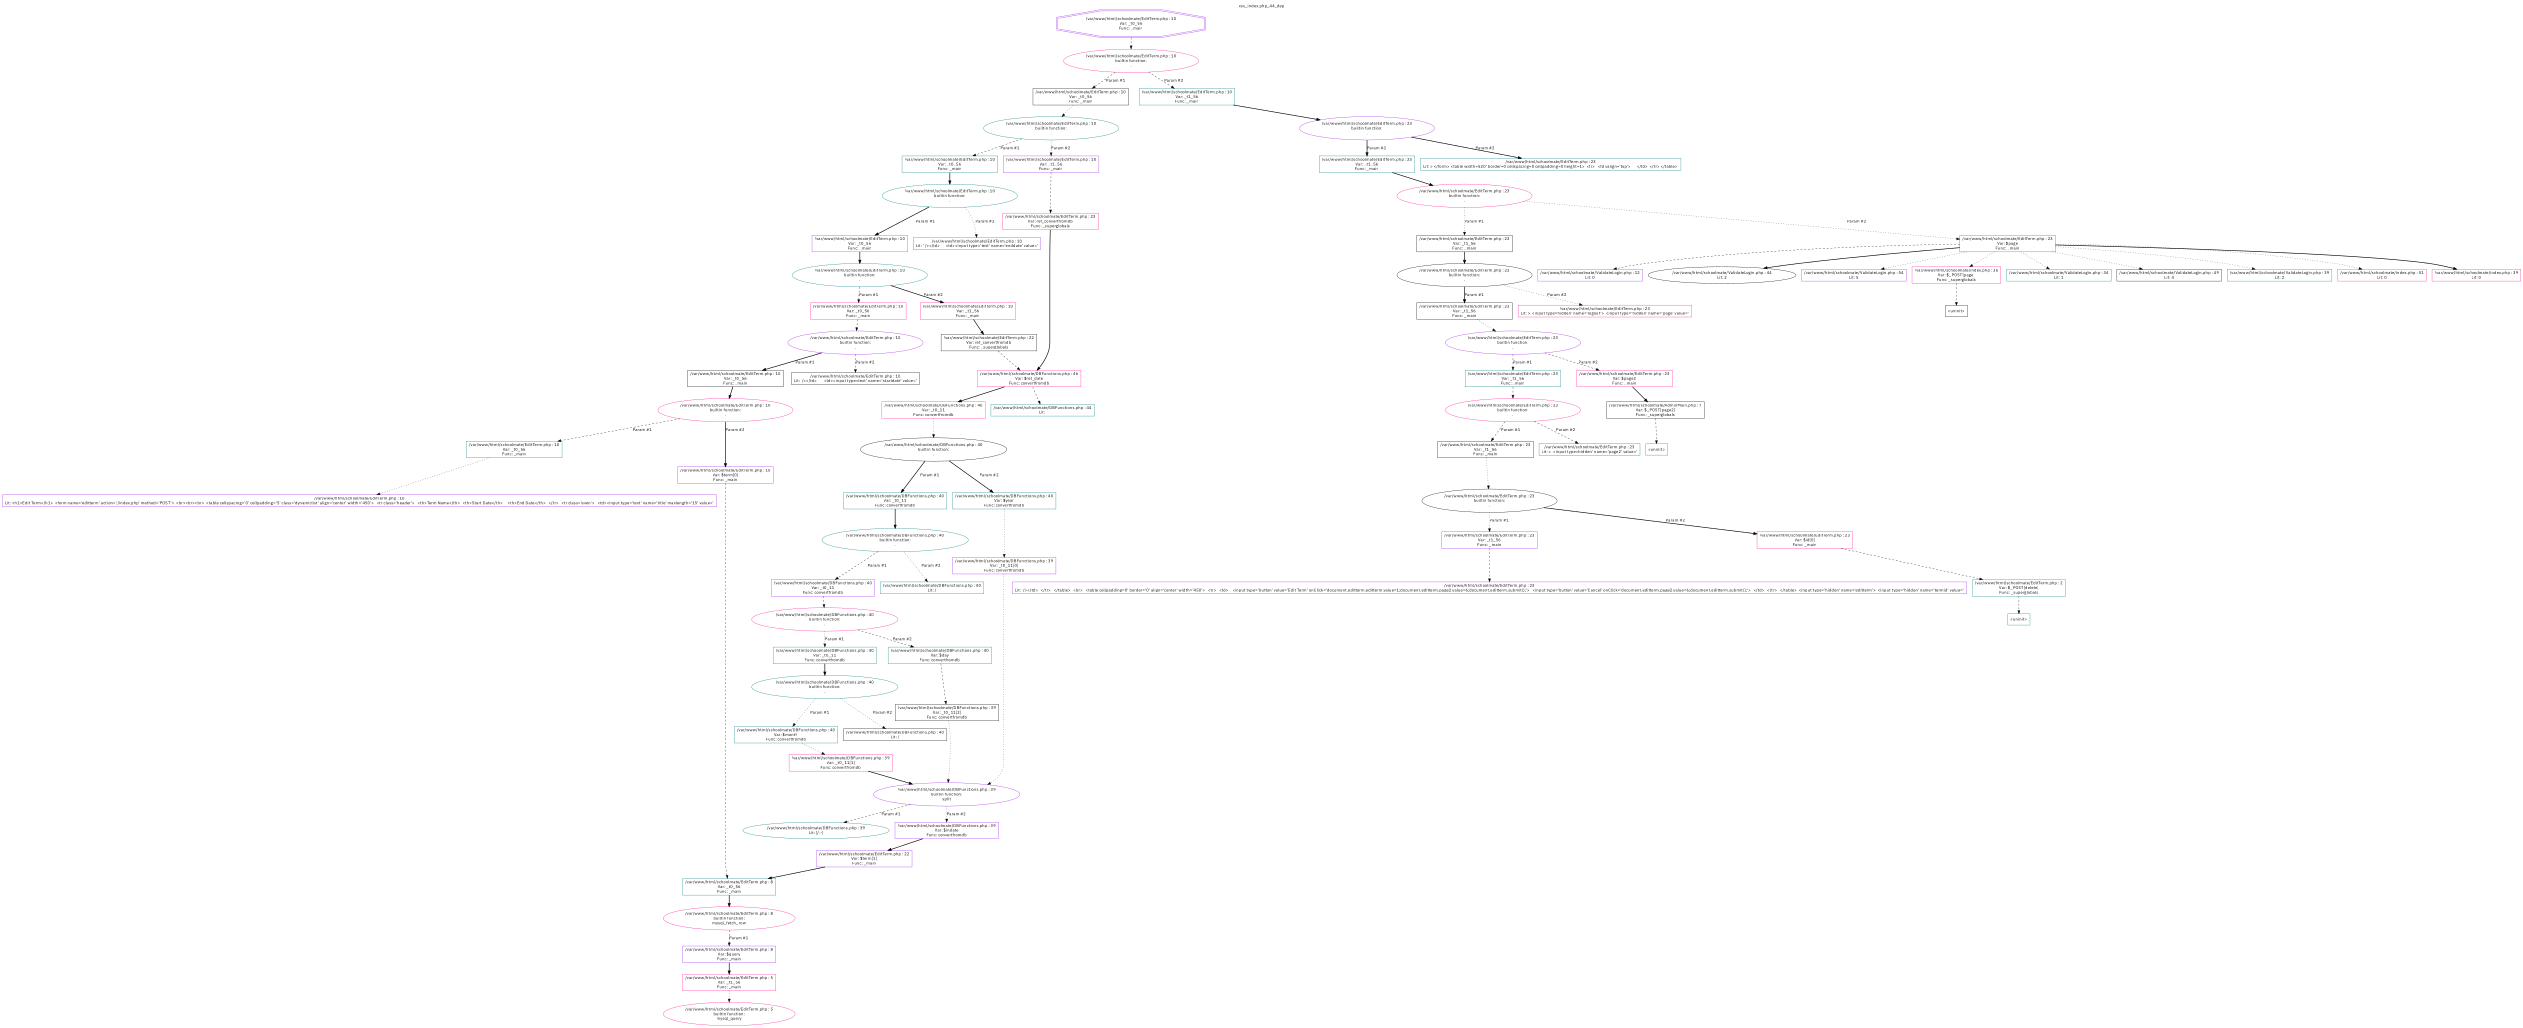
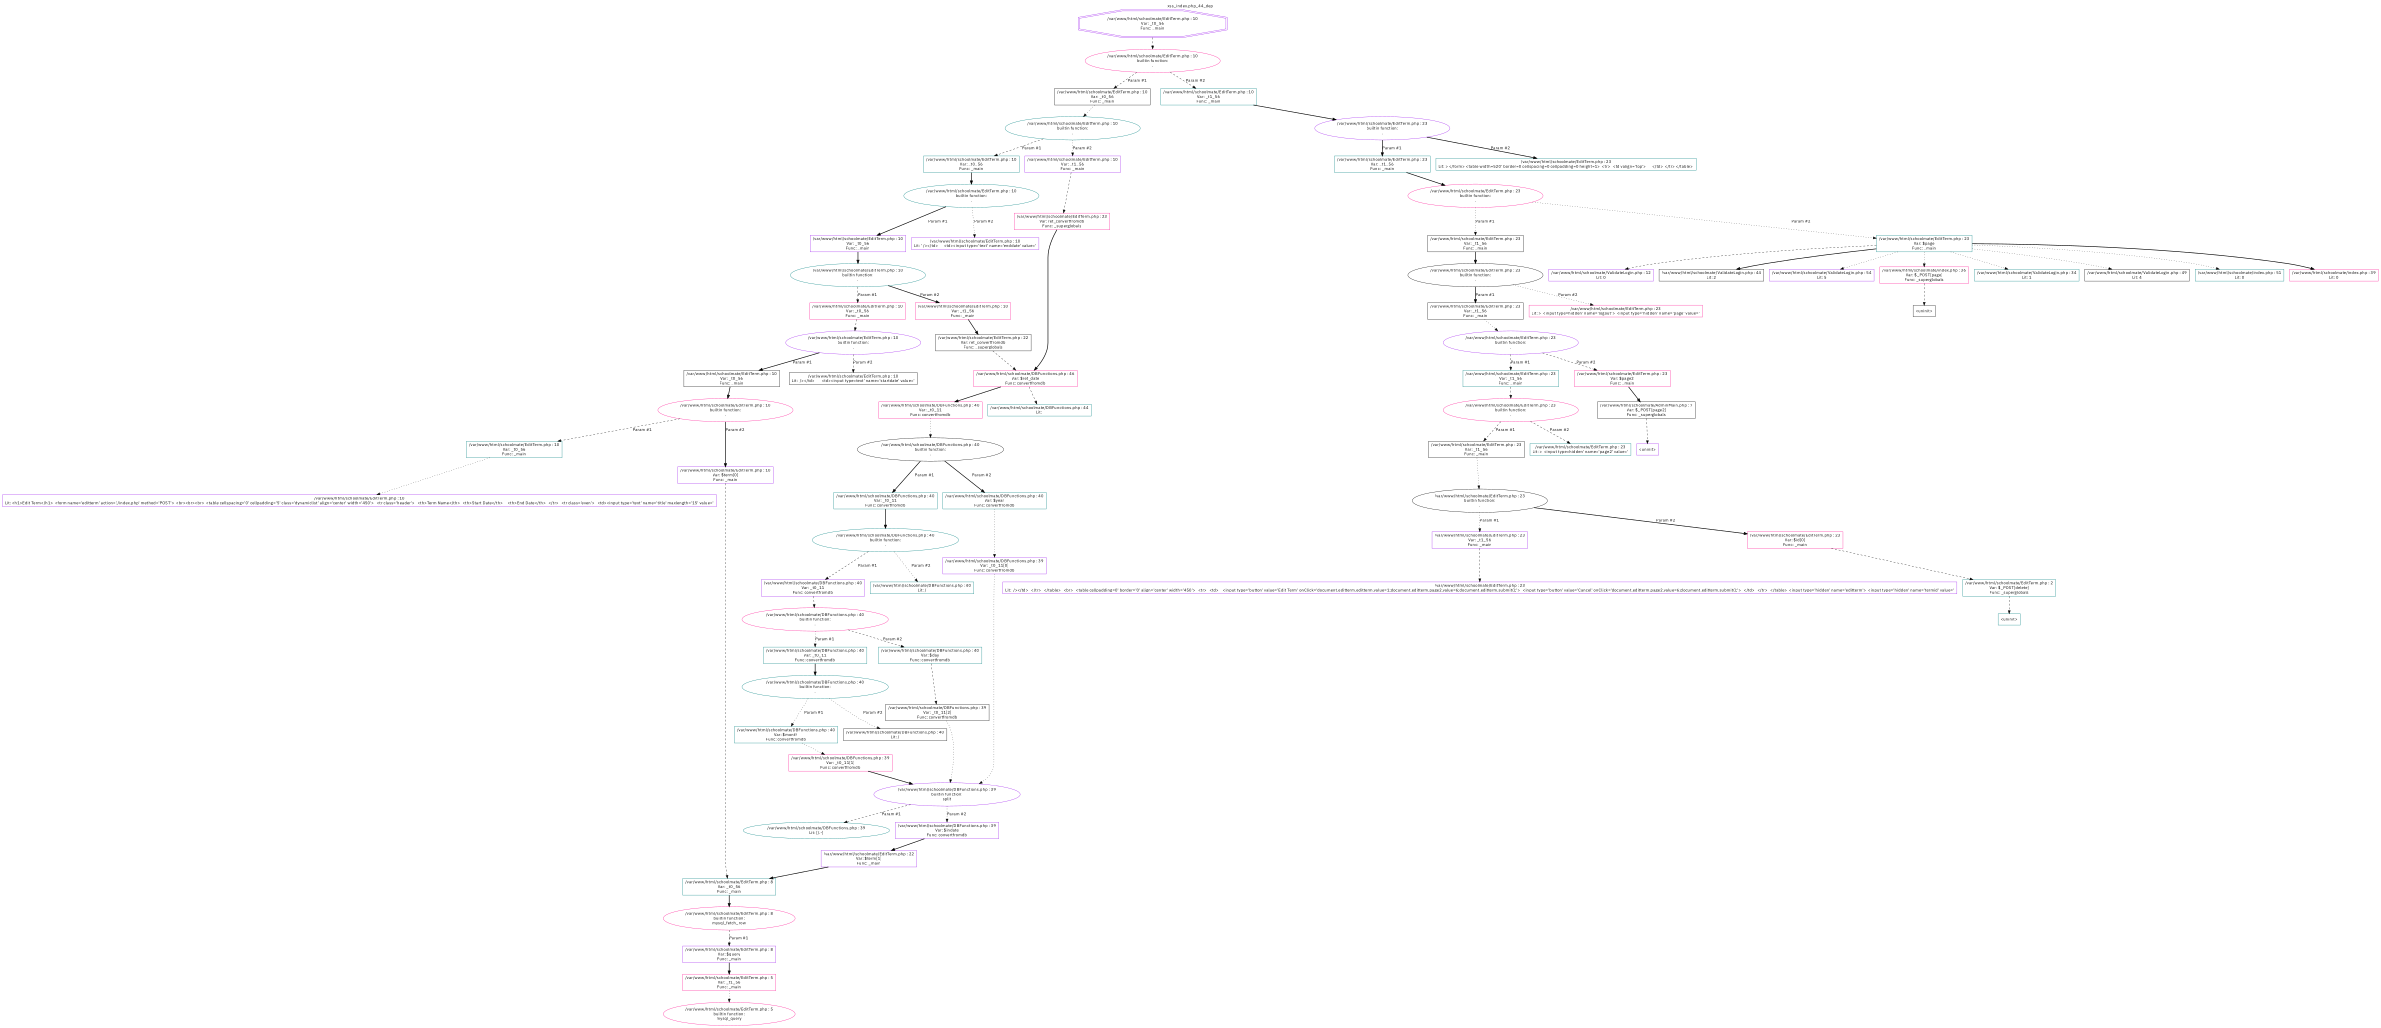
(1722, 275) -> (1711, 275)
(2280, 275) -> none
(2382, 275) -> (2240, 275)
